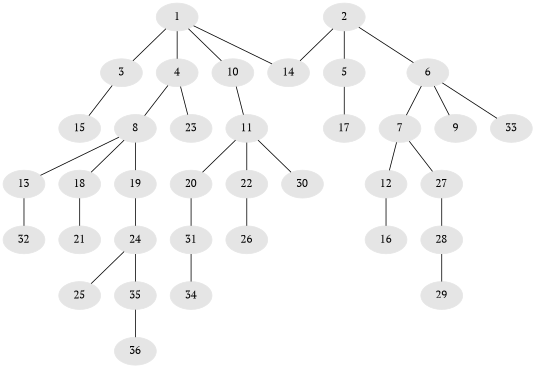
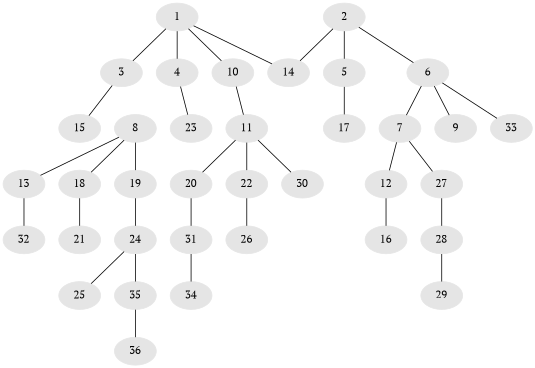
(156, 101) -> none
